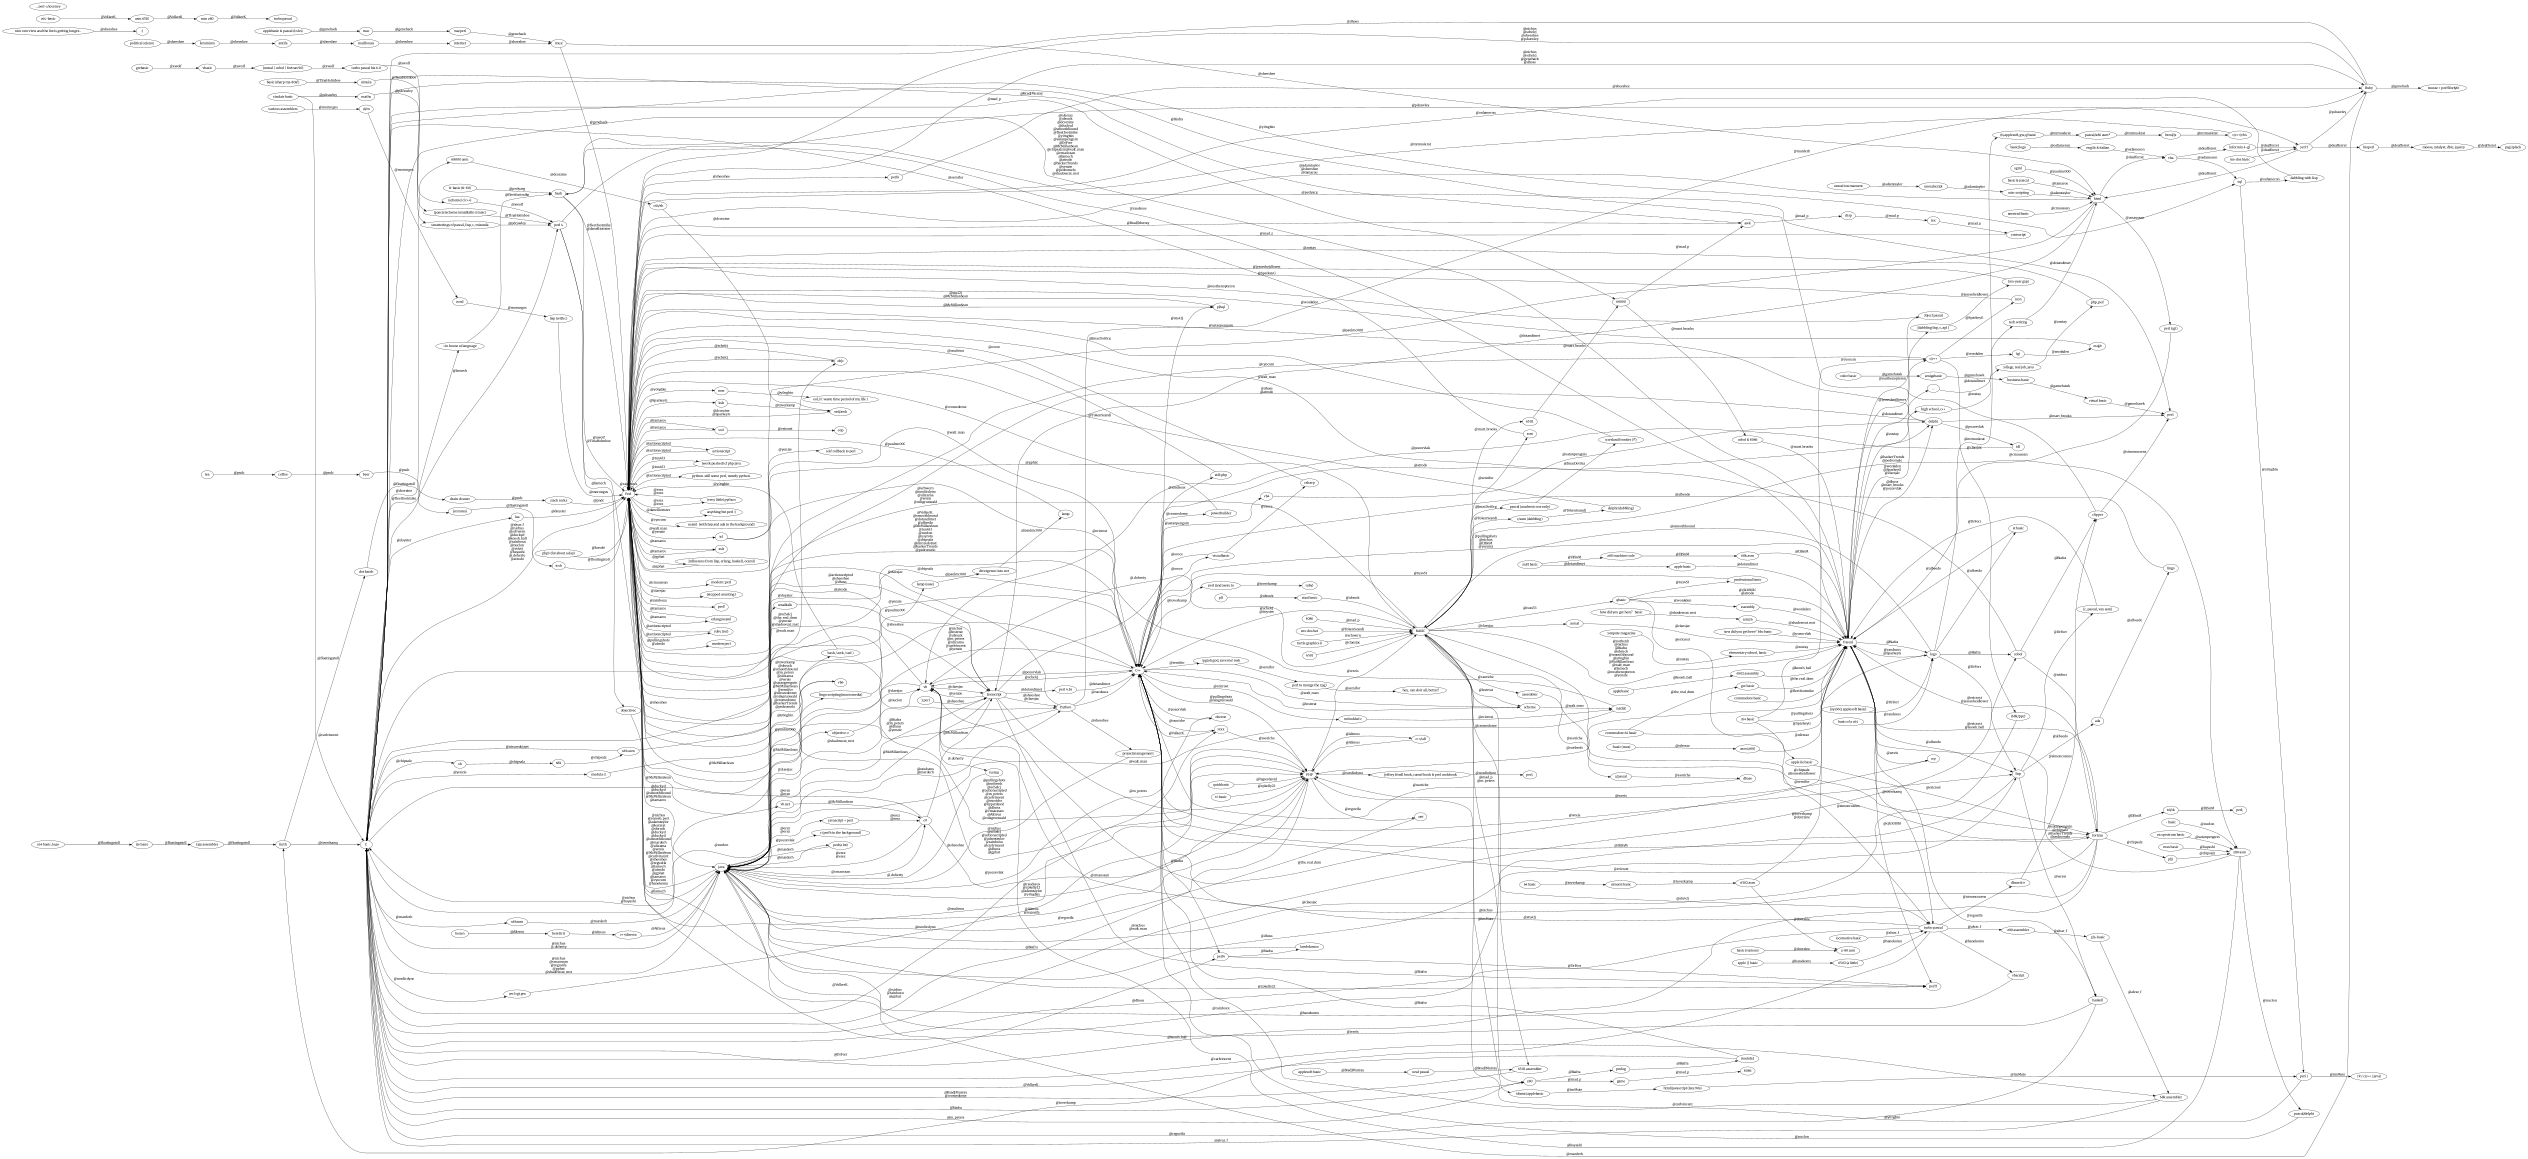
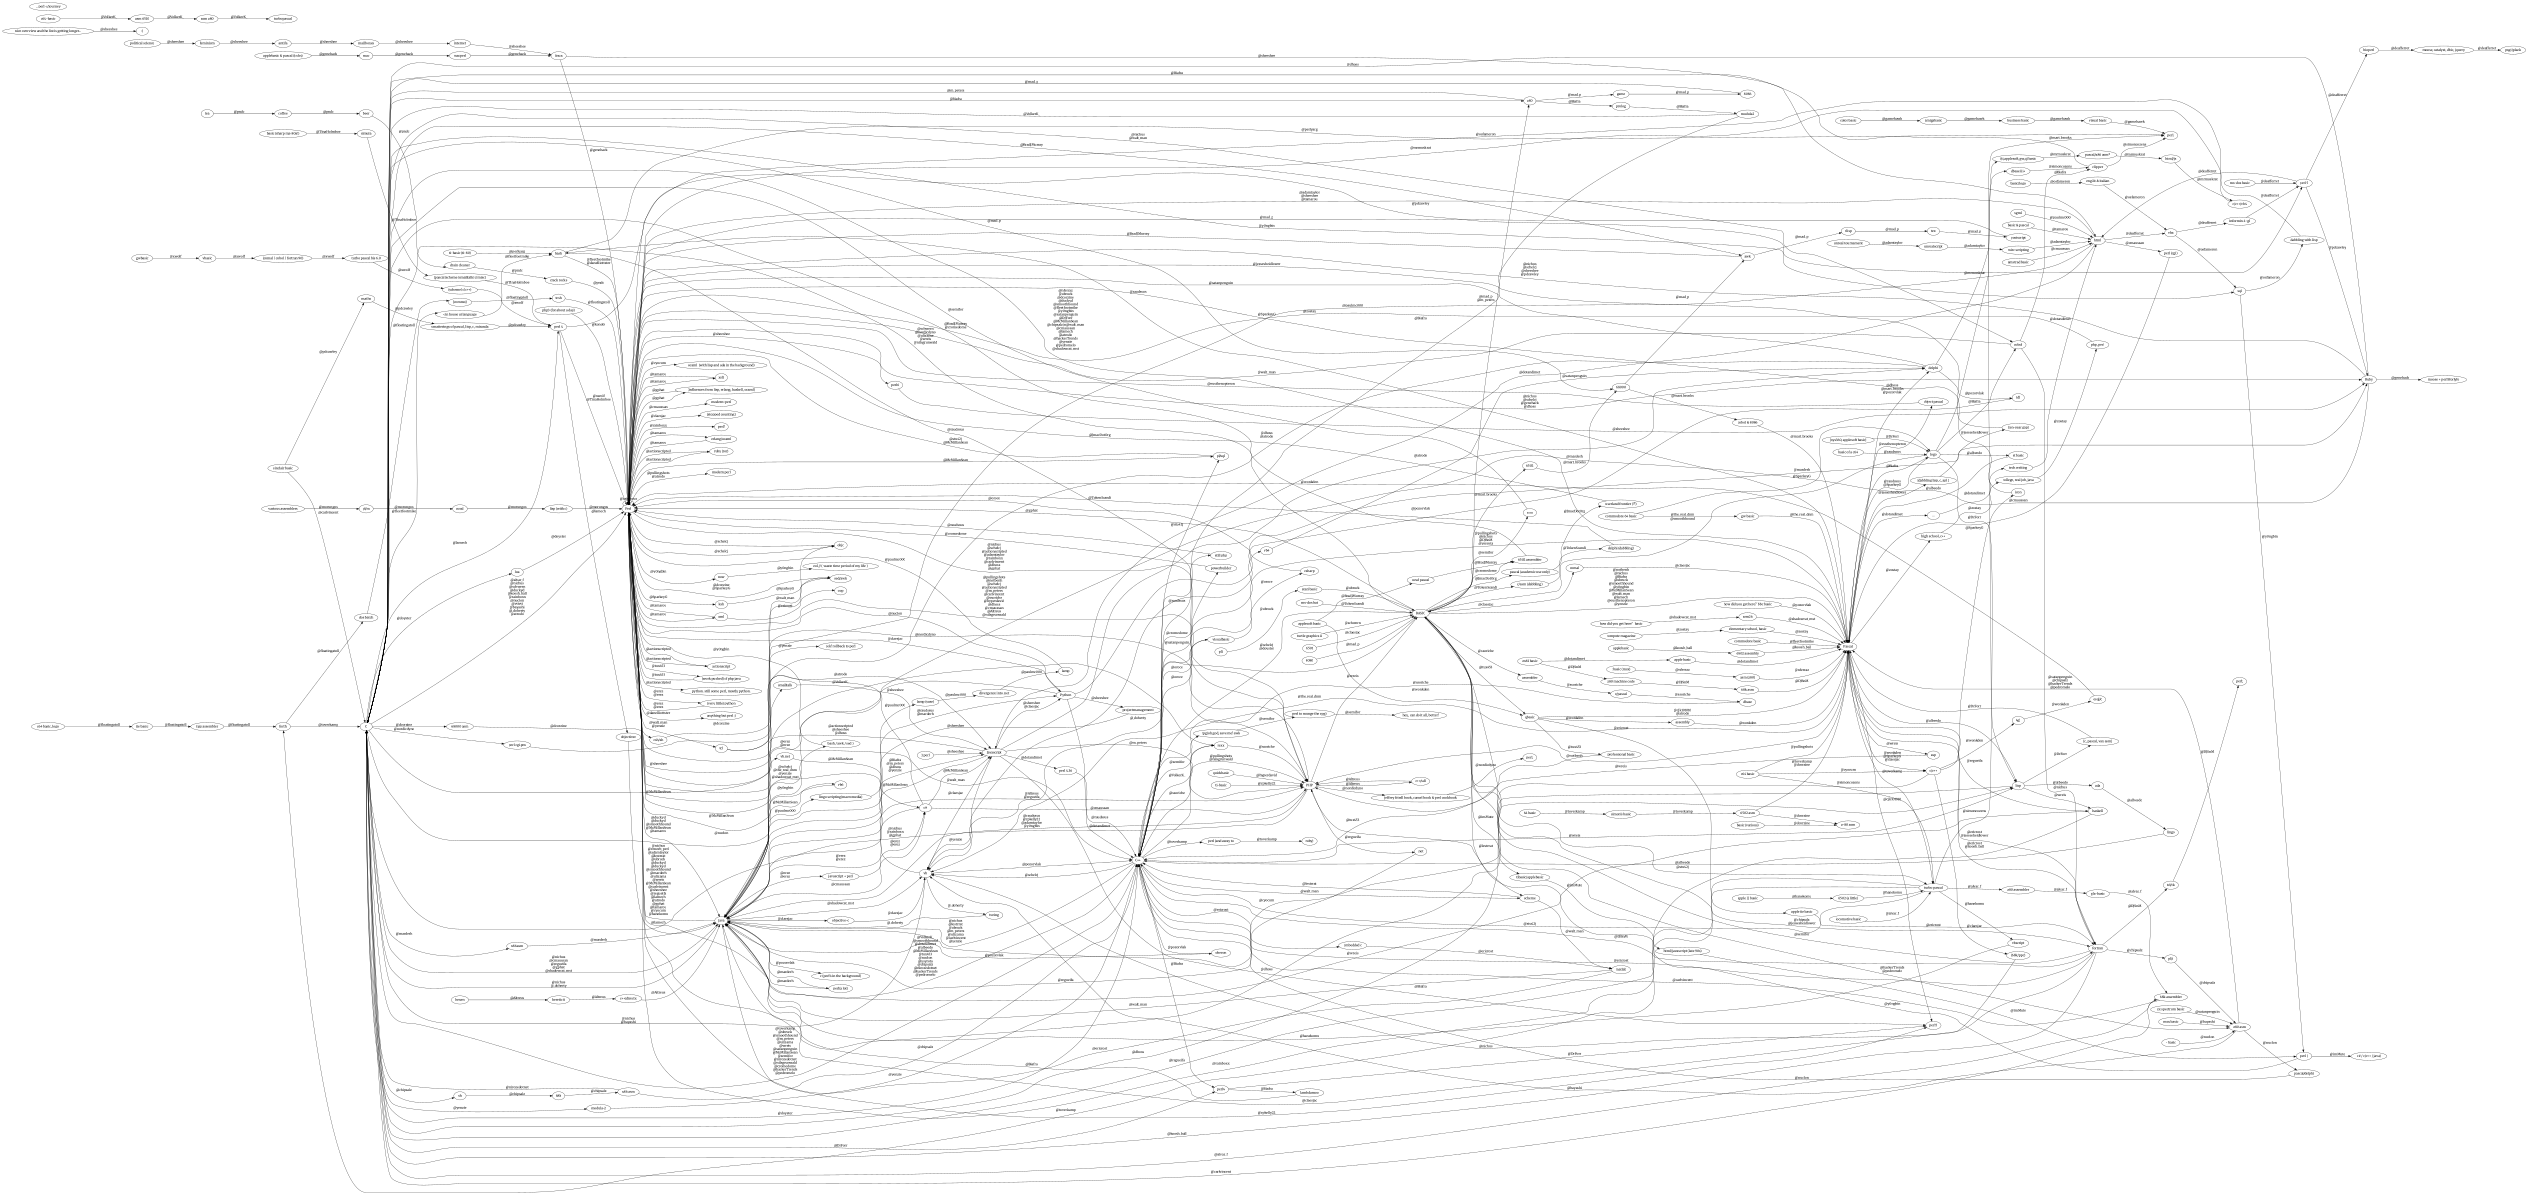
none -> (749, 84)
(785, 405) -> (785, 589)
none -> (1403, 701)
